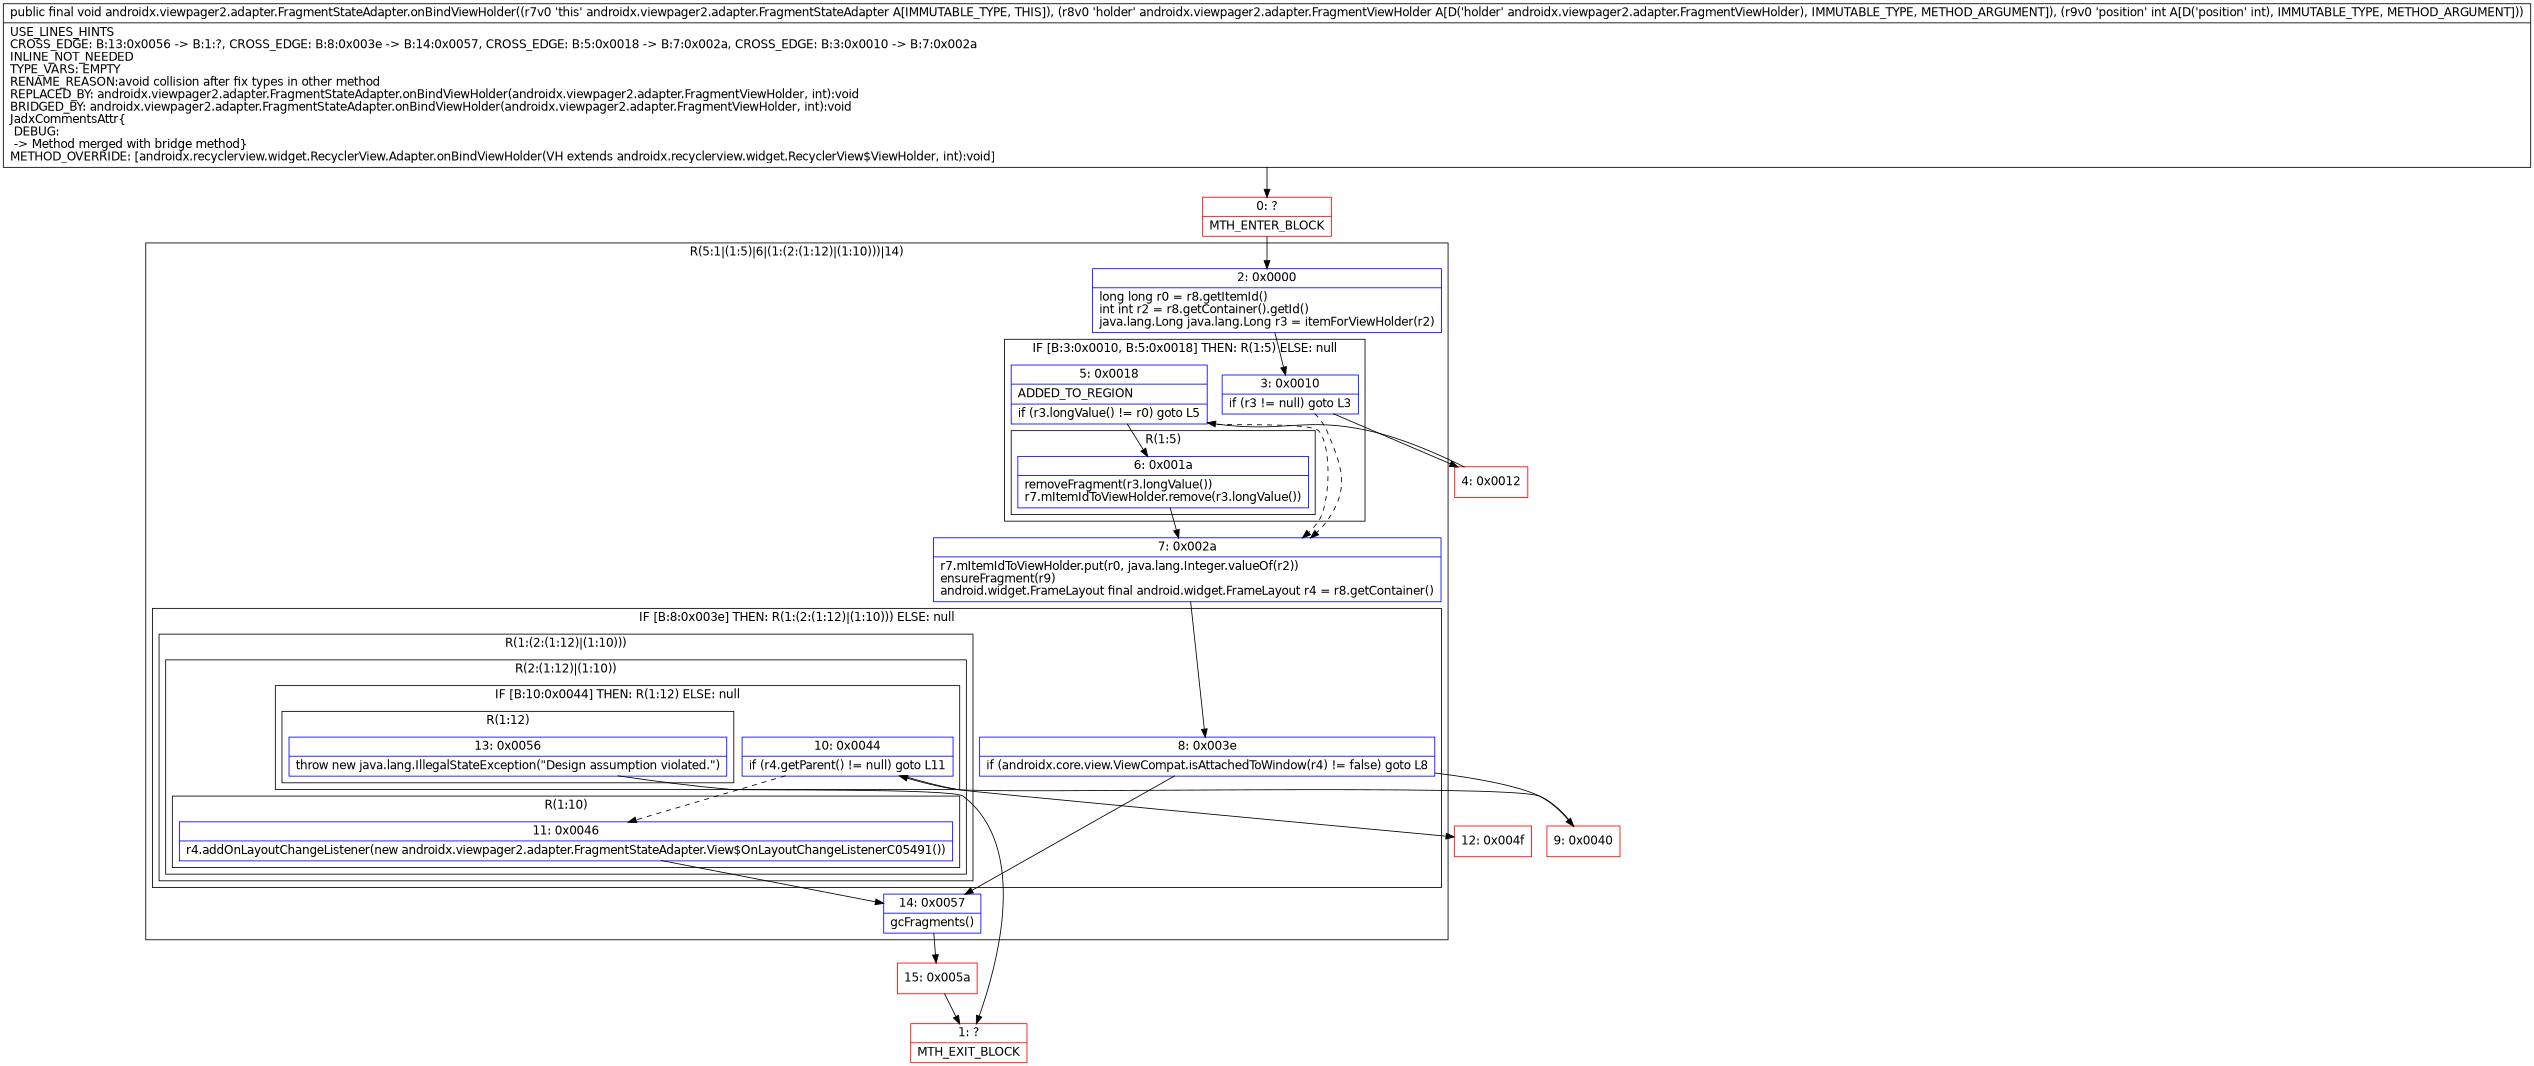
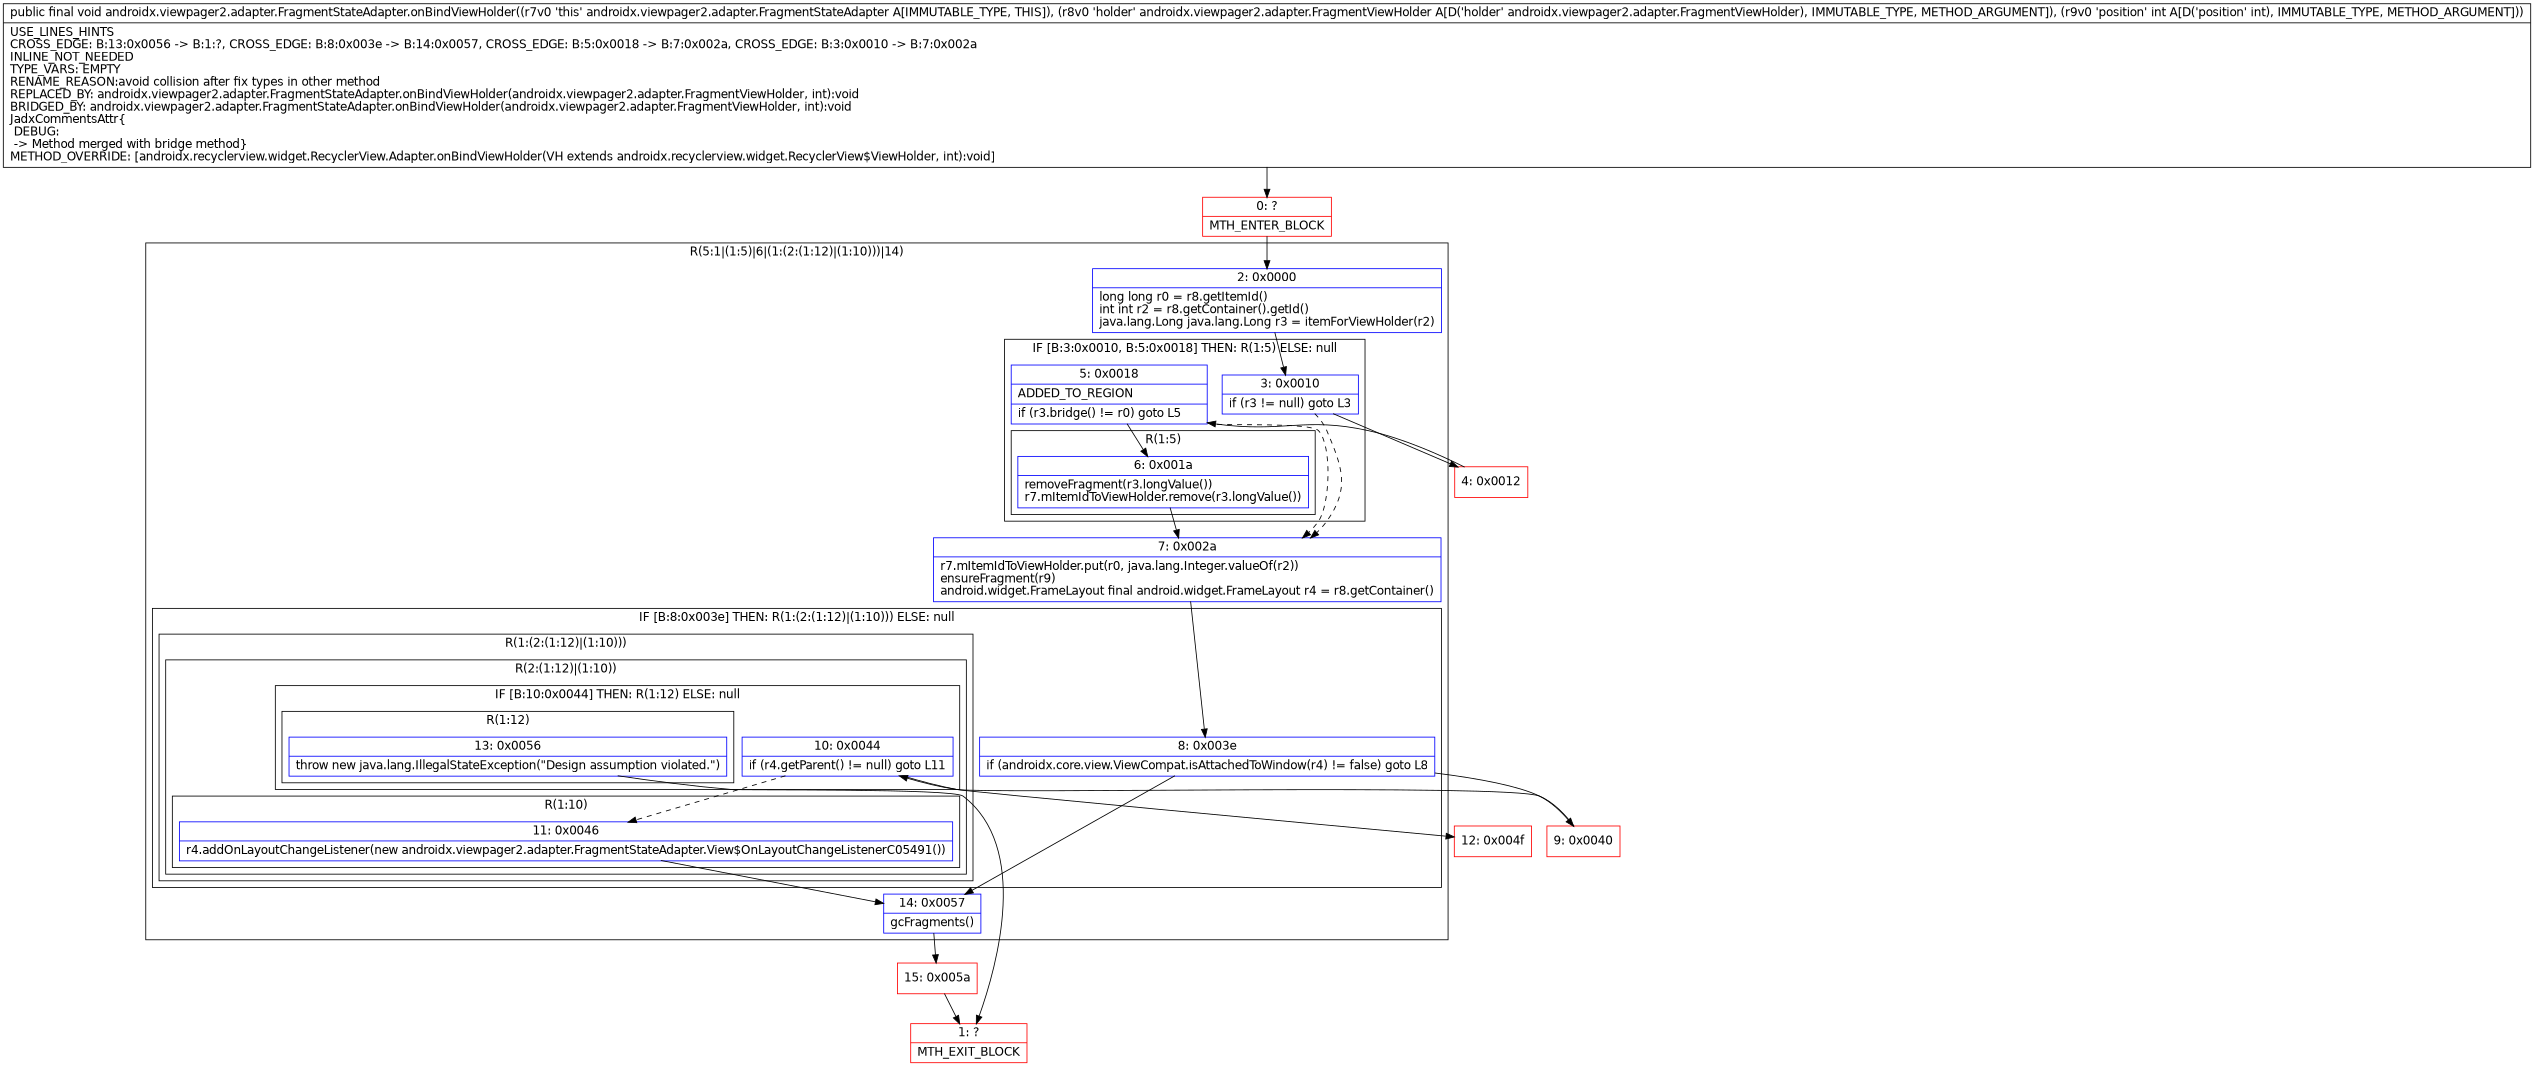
(1109, 414) -> (1100, 414)
